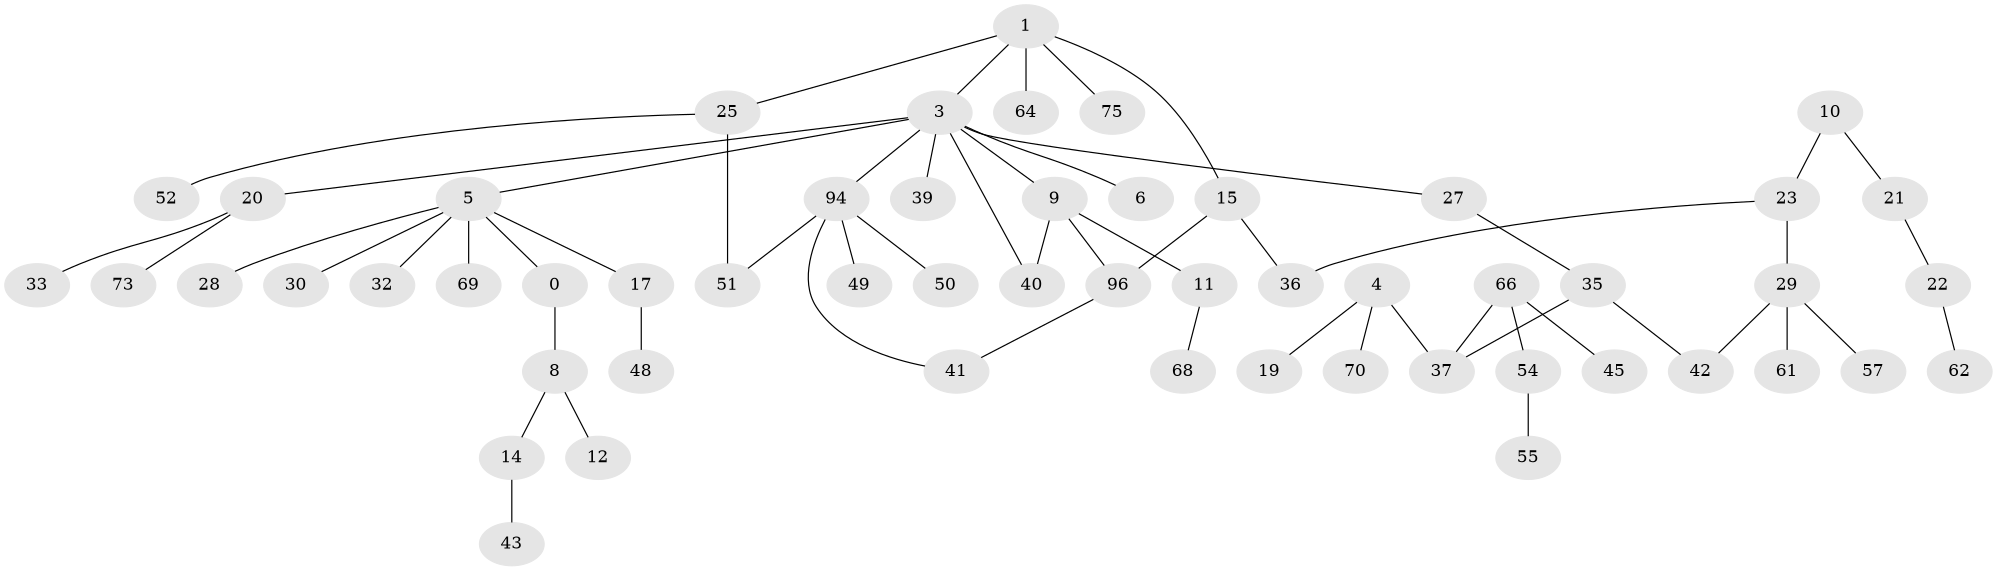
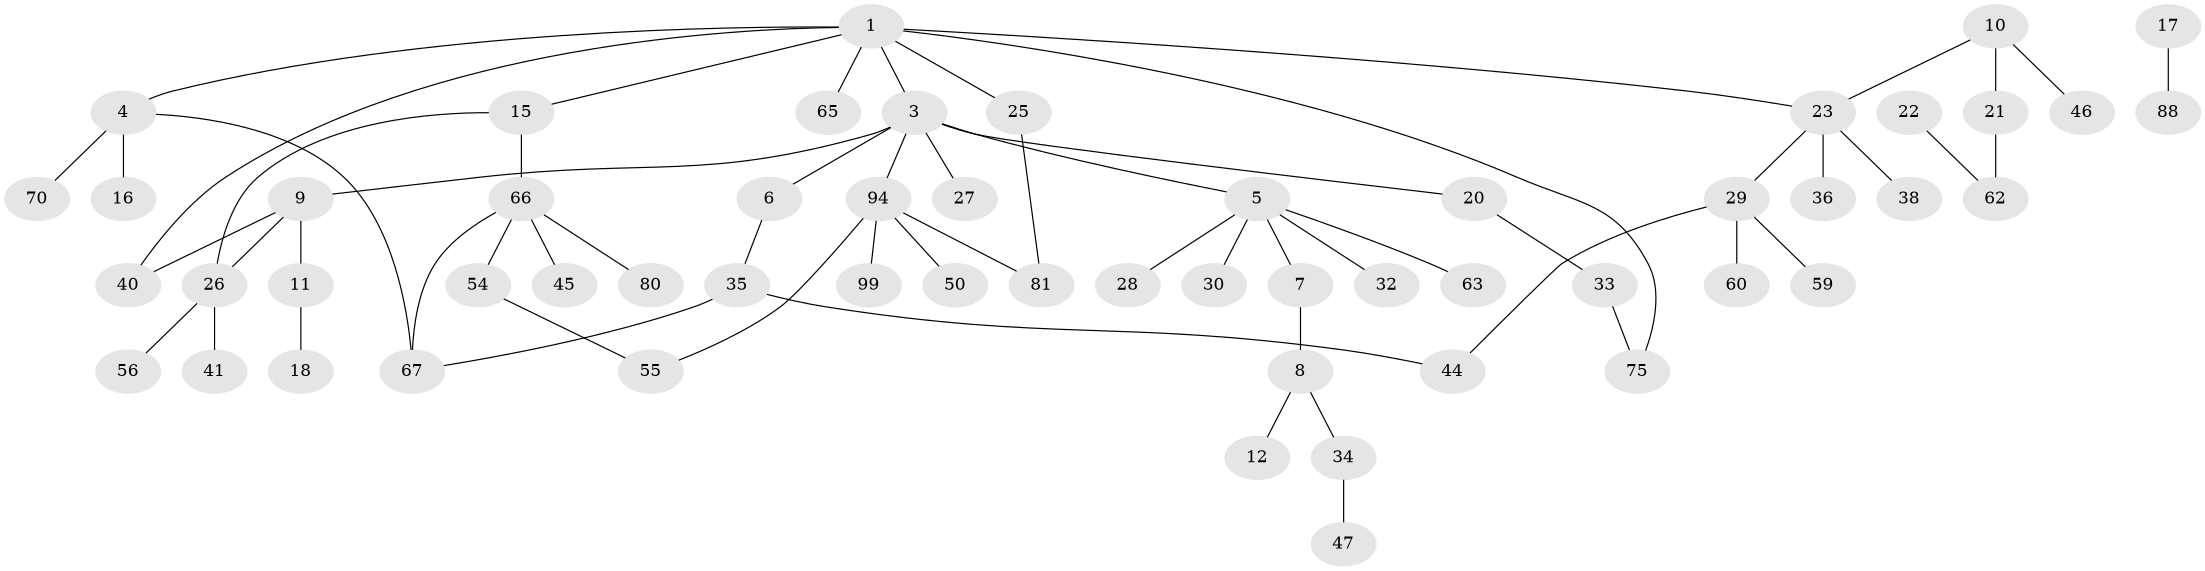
none -> (491, 41)
none -> (1349, 59)
(1026, 113) -> (828, 113)
none -> (2082, 113)
(167, 199) -> none
(923, 199) -> none
(986, 199) -> (462, 77)
none -> (1909, 199)
(555, 242) -> none
(1259, 242) -> (521, 156)
(1523, 242) -> (753, 242)
(1917, 242) -> (1996, 156)
(123, 285) -> none
(469, 285) -> (1473, 285)
(555, 285) -> (1300, 285)
none -> (651, 285)
(728, 285) -> (1042, 285)
(859, 285) -> (869, 285)
(1118, 285) -> (215, 285)
(827, 321) -> (778, 308)
none -> (1621, 328)
none -> (128, 372)
(641, 372) -> (2168, 113)
(1183, 372) -> (301, 372)
(1269, 372) -> (123, 199)
(1442, 372) -> (412, 372)
(1701, 372) -> (1453, 372)
(1787, 372) -> (1737, 285)
(1873, 372) -> (1823, 285)
(512, 458) -> (1344, 458)
(512, 544) -> (1344, 544)
